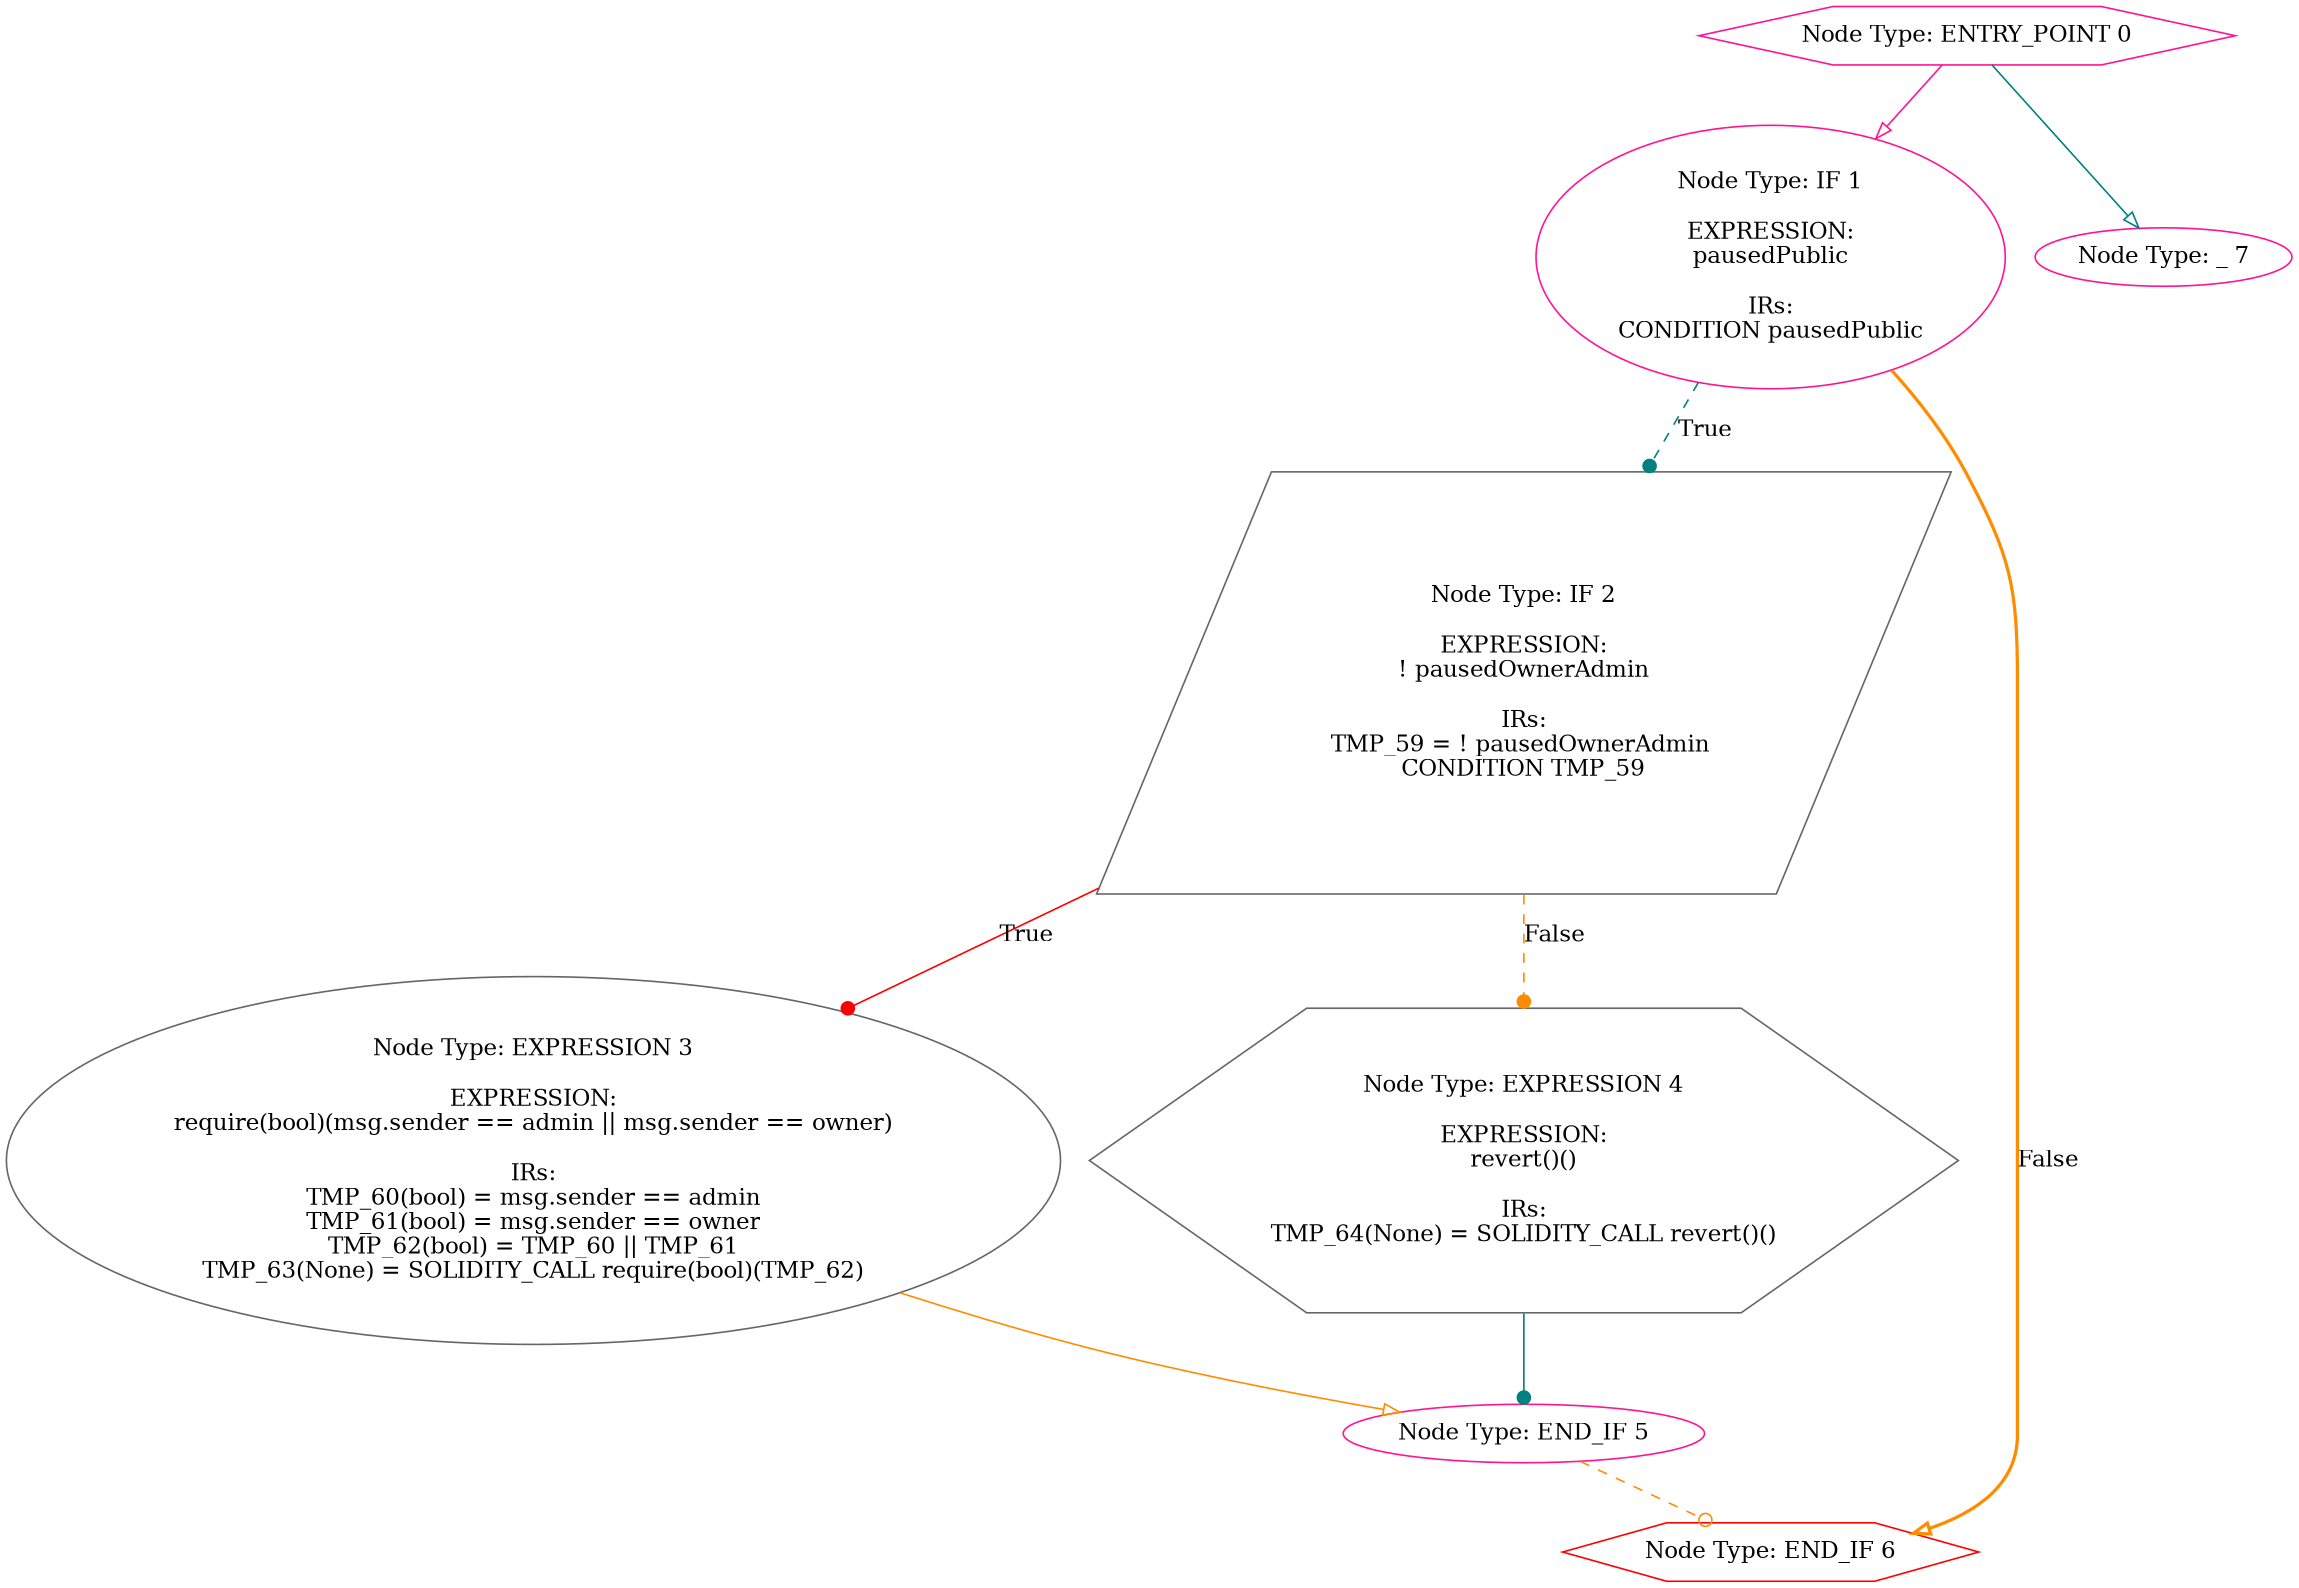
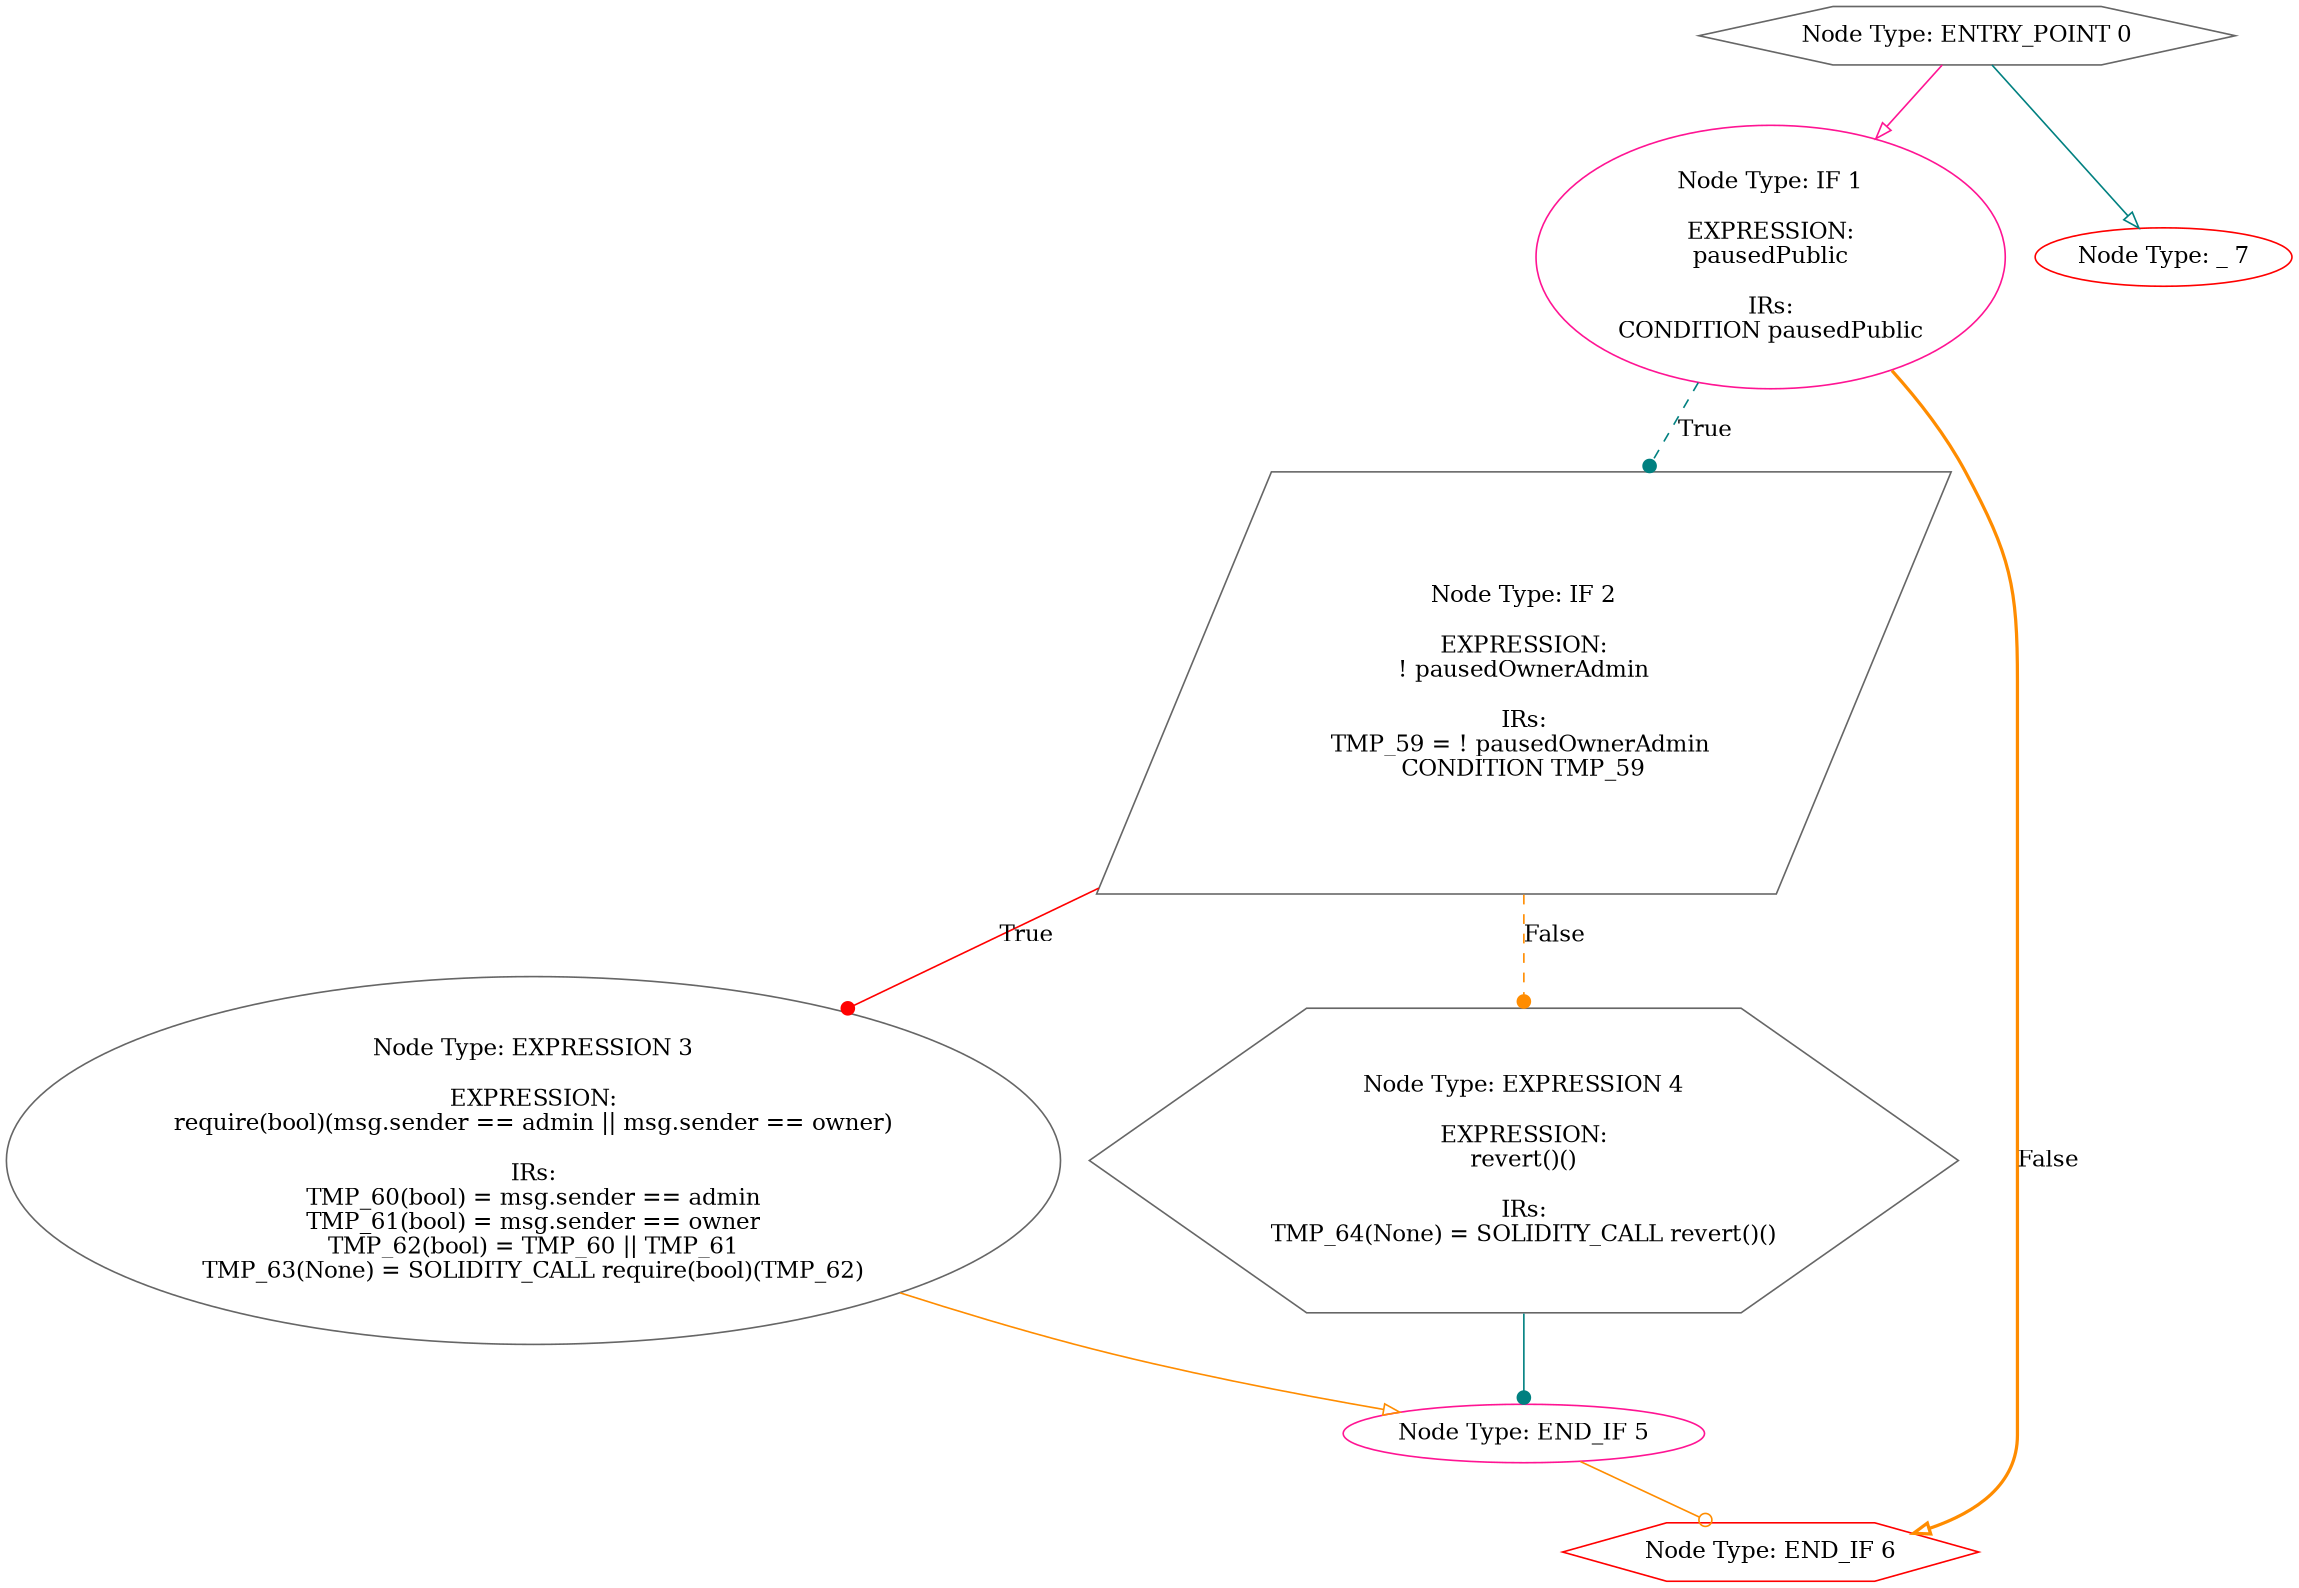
(1967, 36) -> (1967, 36)
(2164, 257) -> (2164, 257)
(1640, 1489) -> (1640, 1489)
